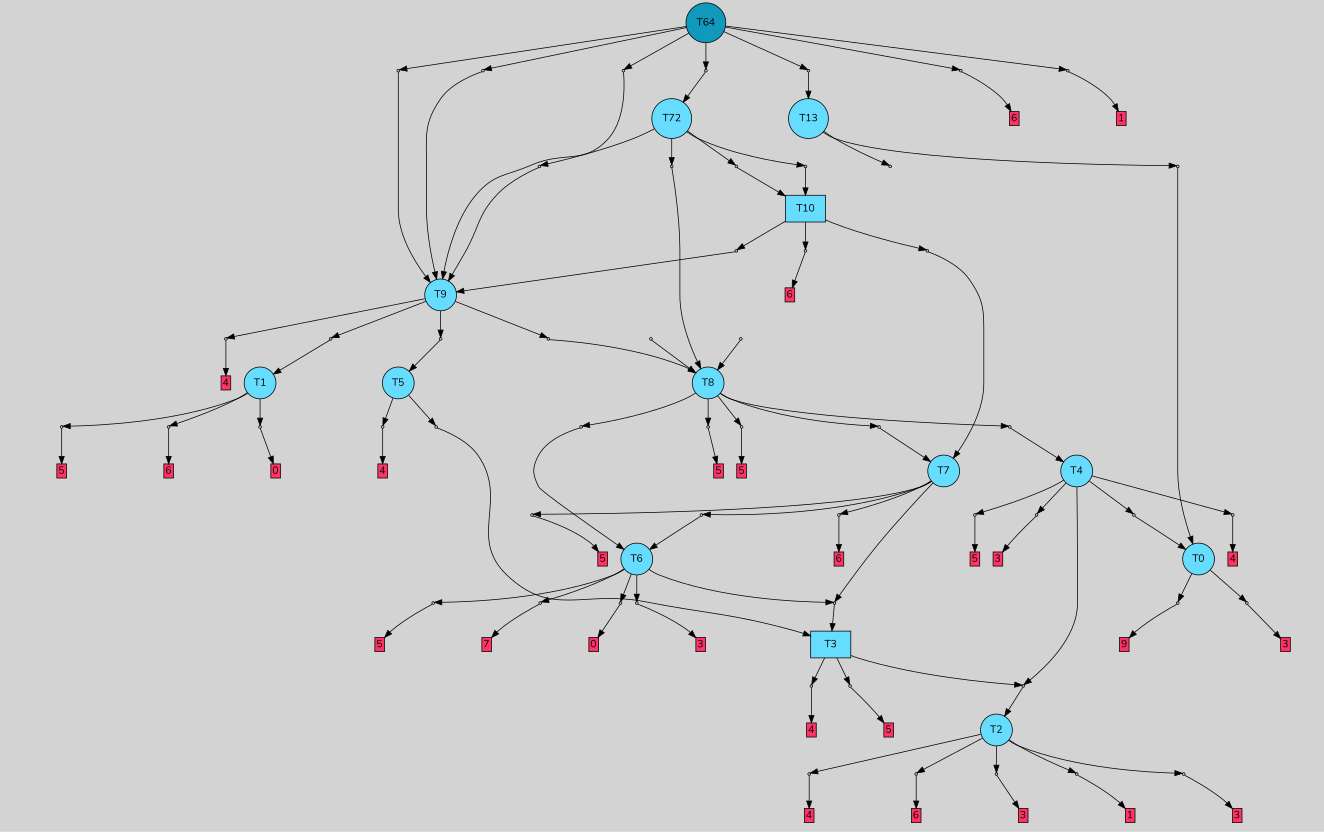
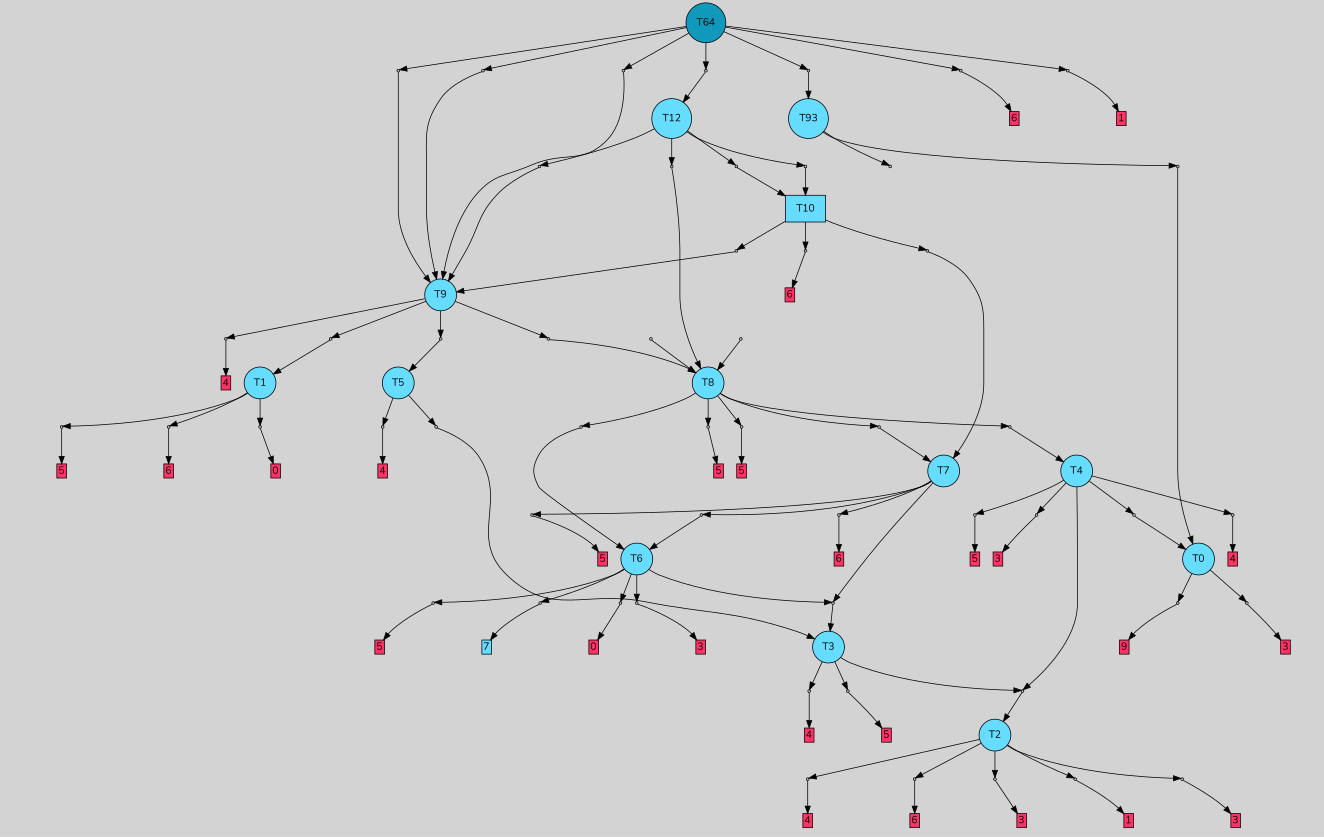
(672, 119) -> (672, 119)
(808, 119) -> (808, 119)
(487, 645) -> (487, 647)
(831, 645) -> (829, 647)
